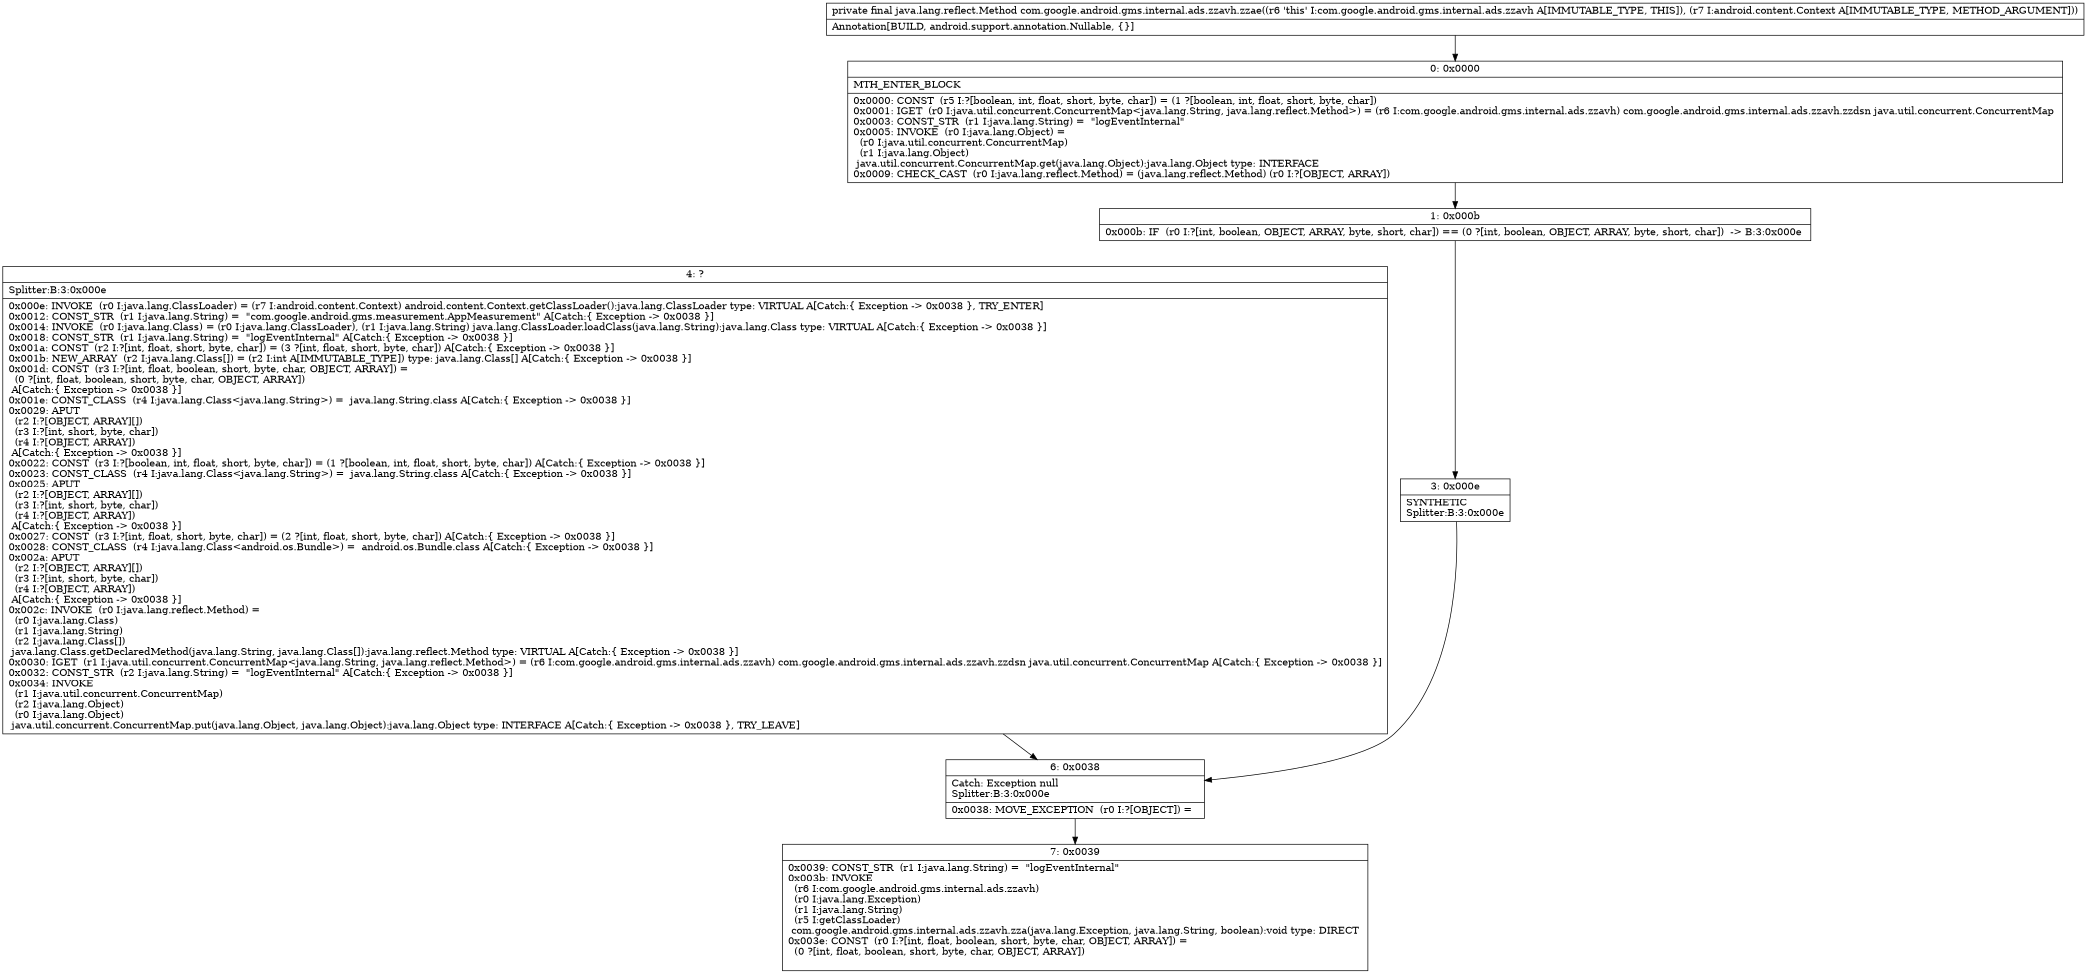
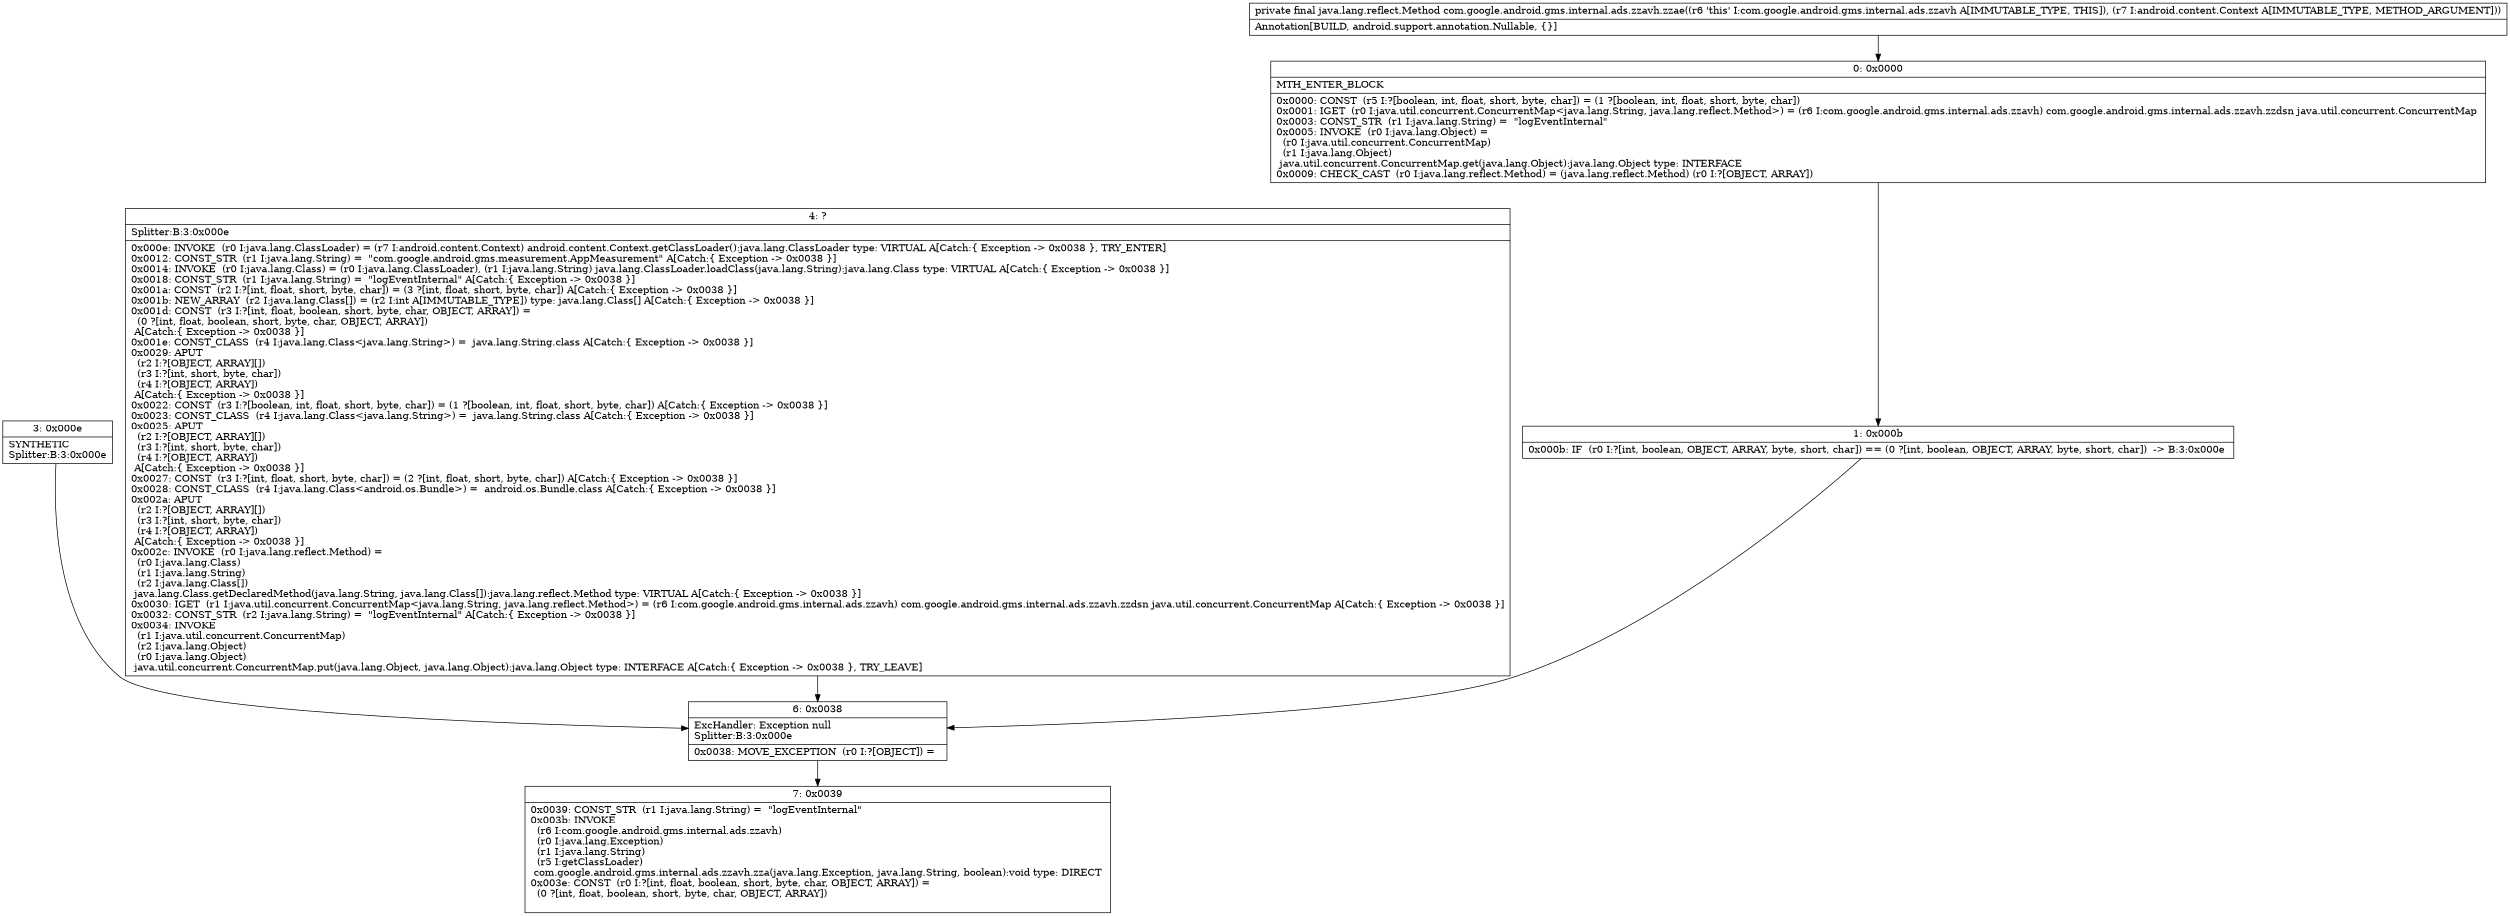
(1455, 356) -> (1441, 693)
(1005, 783) -> (763, 726)
